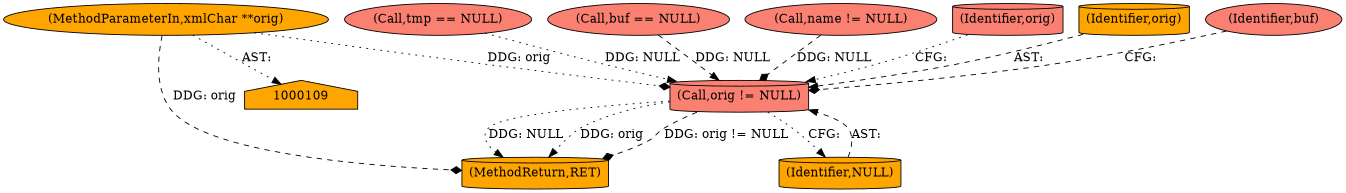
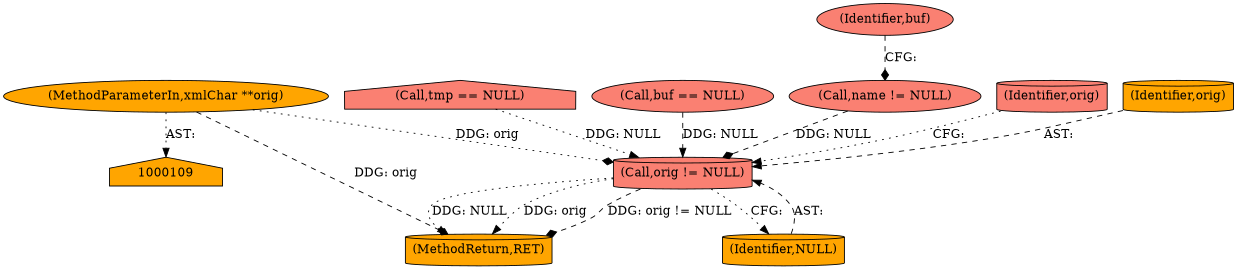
(438, 19) -> (460, 96)
(1024, 68) -> (885, 53)
